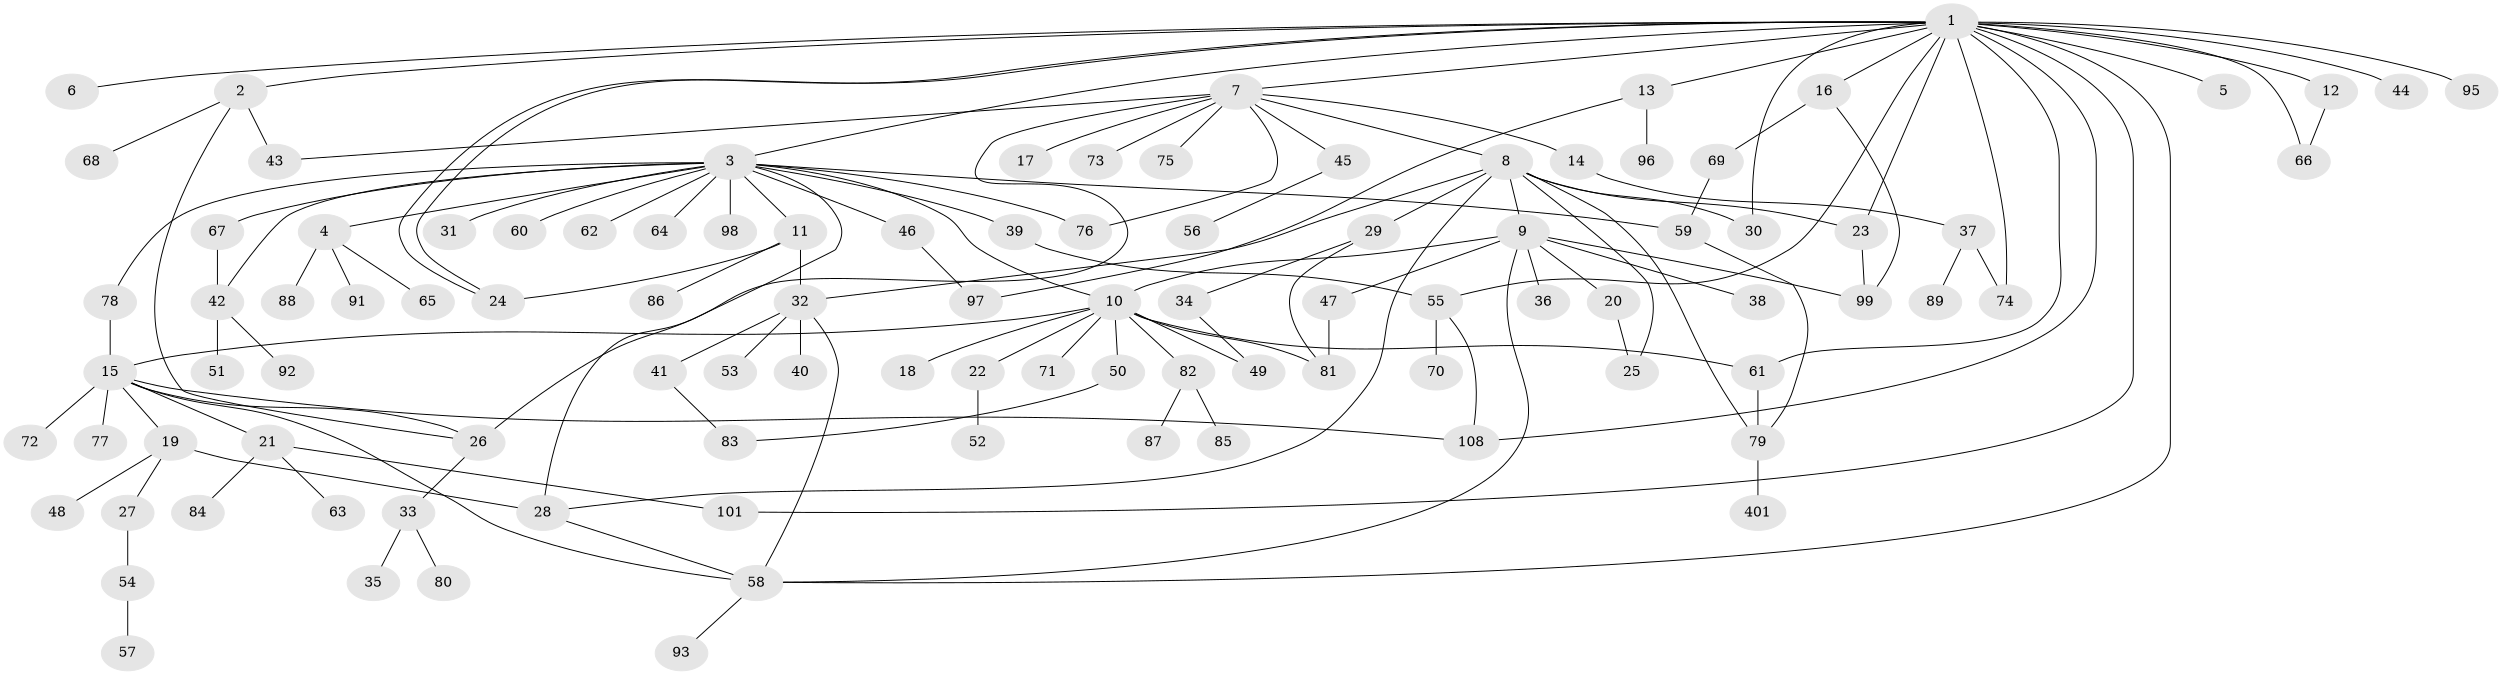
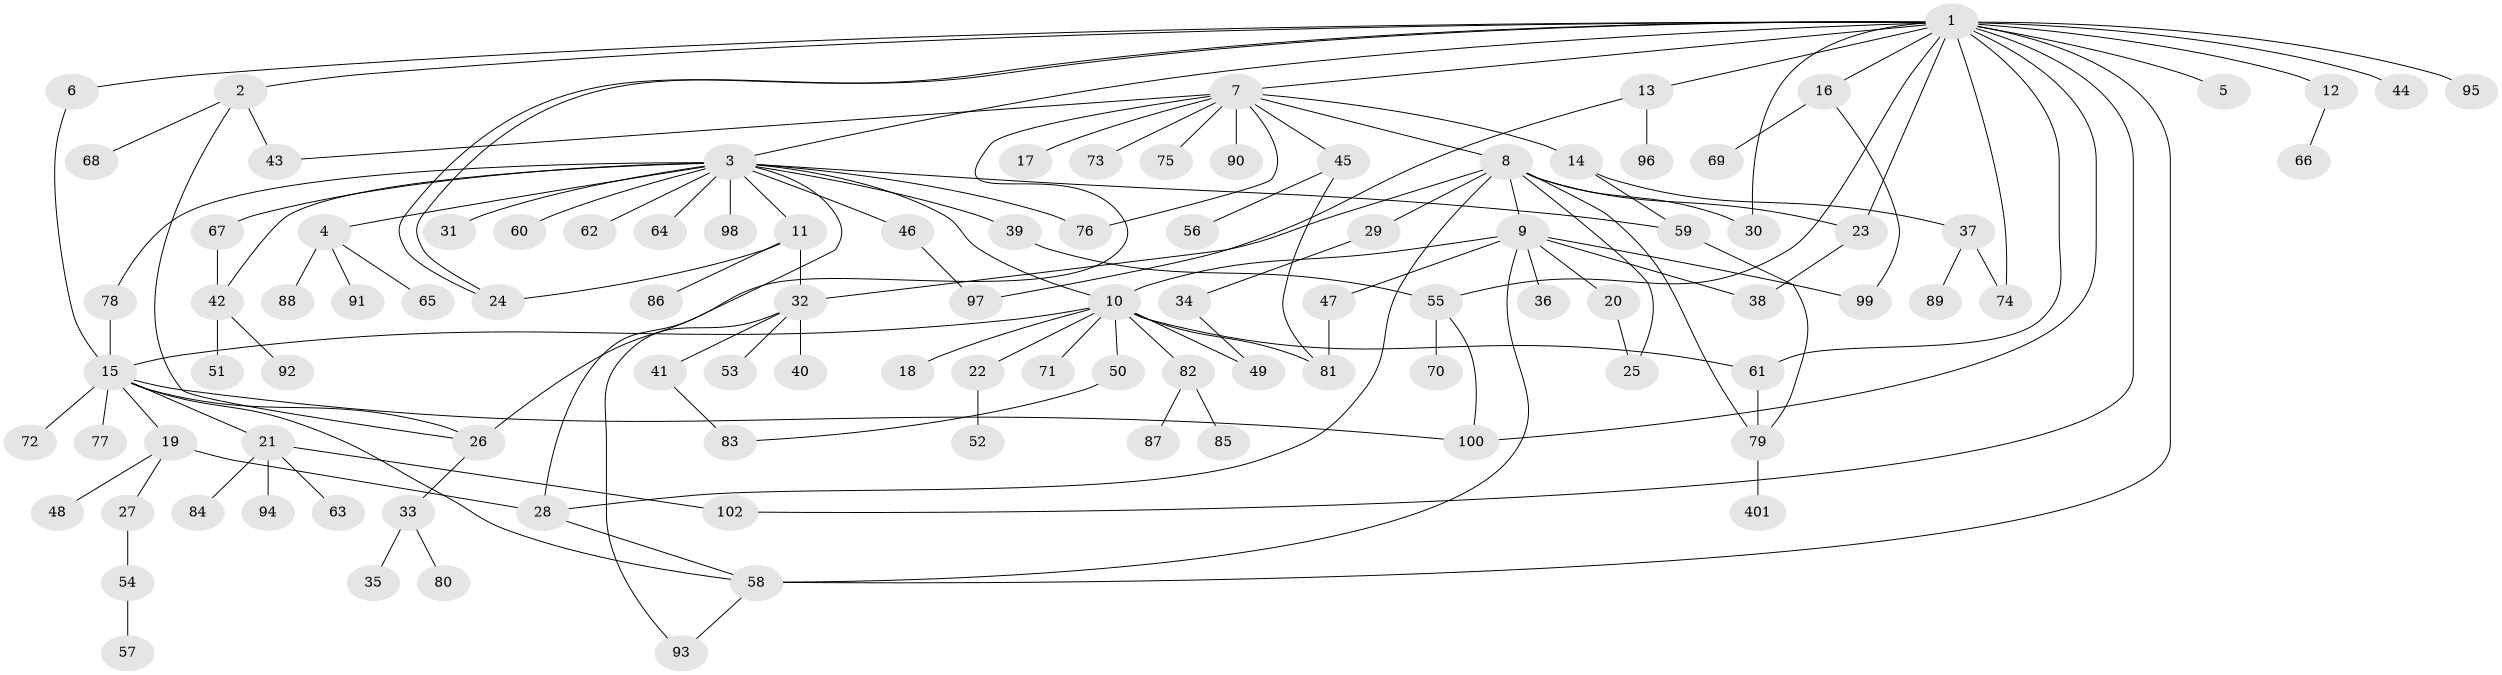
(2162, 44) -> none
none -> (1236, 162)
(1703, 191) -> (1618, 189)
none -> (59, 236)
(1863, 267) -> (1810, 267)
(1293, 288) -> (1287, 283)
(1471, 443) -> (1471, 443)
(821, 444) -> (605, 409)
none -> (268, 513)
(730, 513) -> (730, 513)
